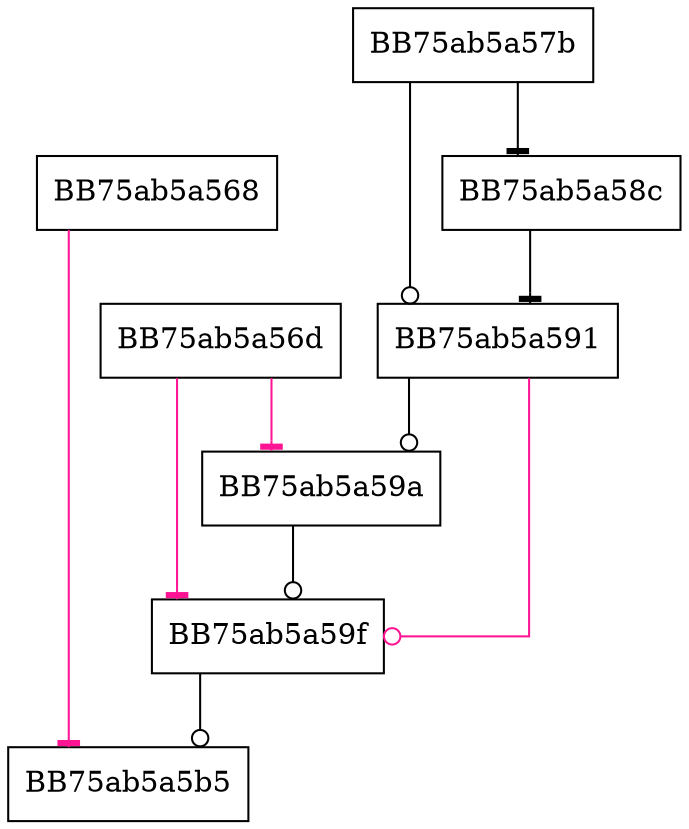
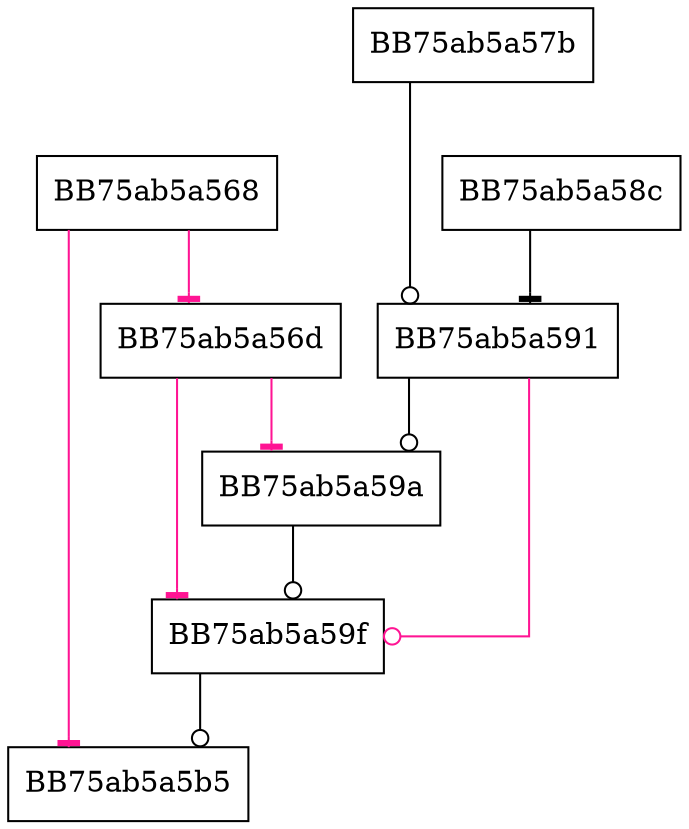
(518, 114) -> none
none -> (189, 261)
